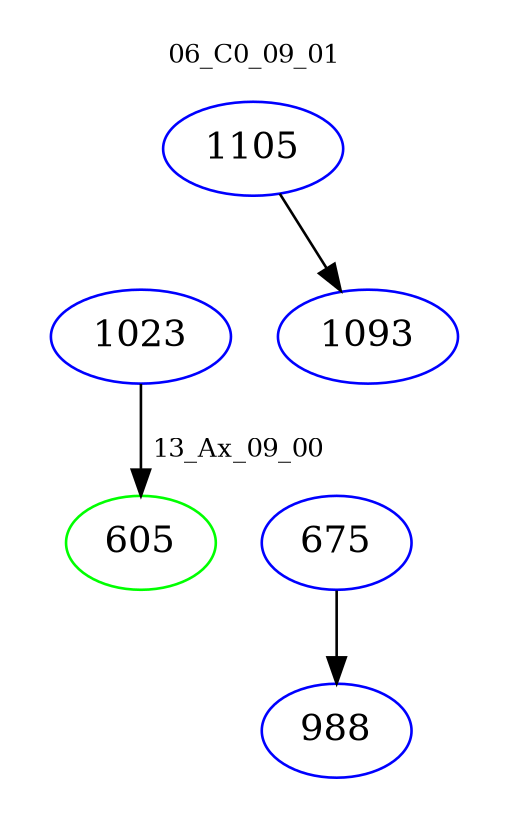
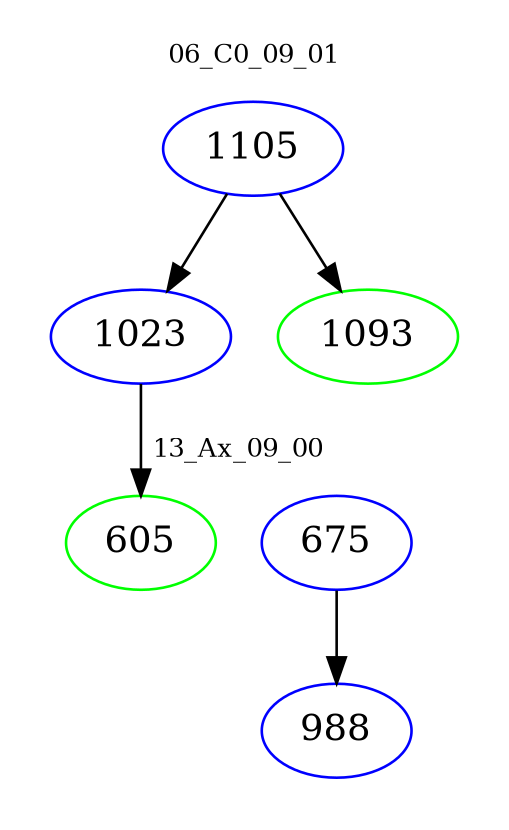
none -> (204, 231)
(368, 337) -> (368, 337)
